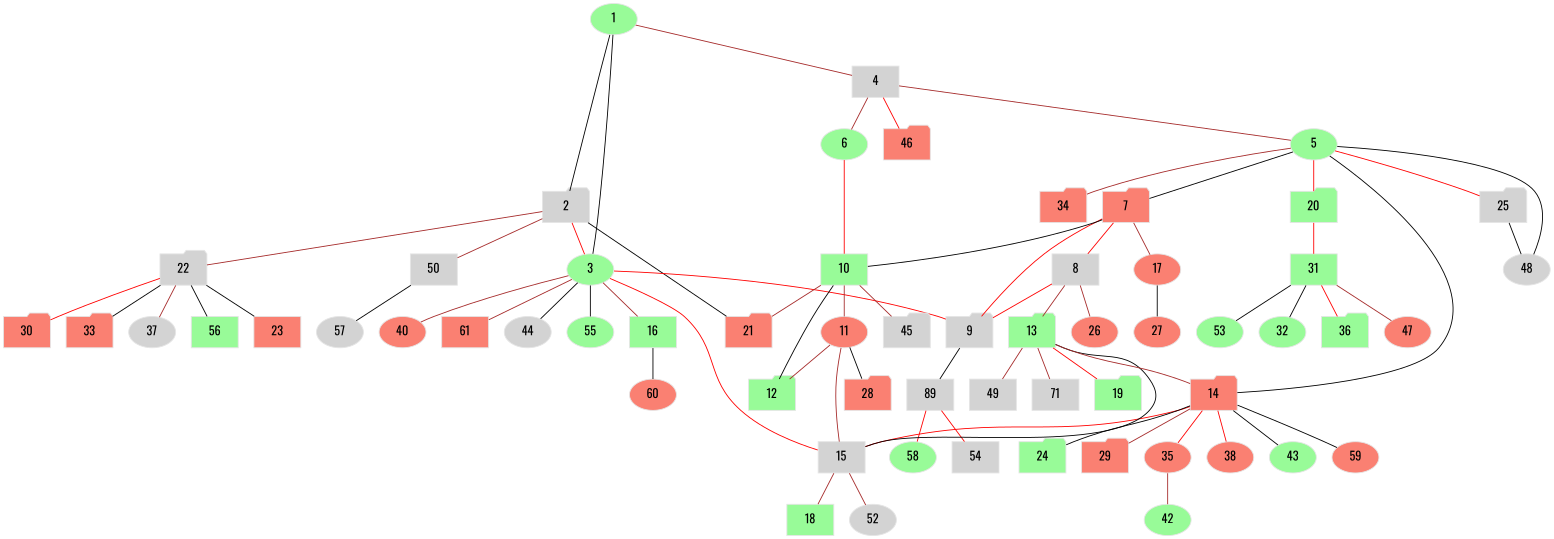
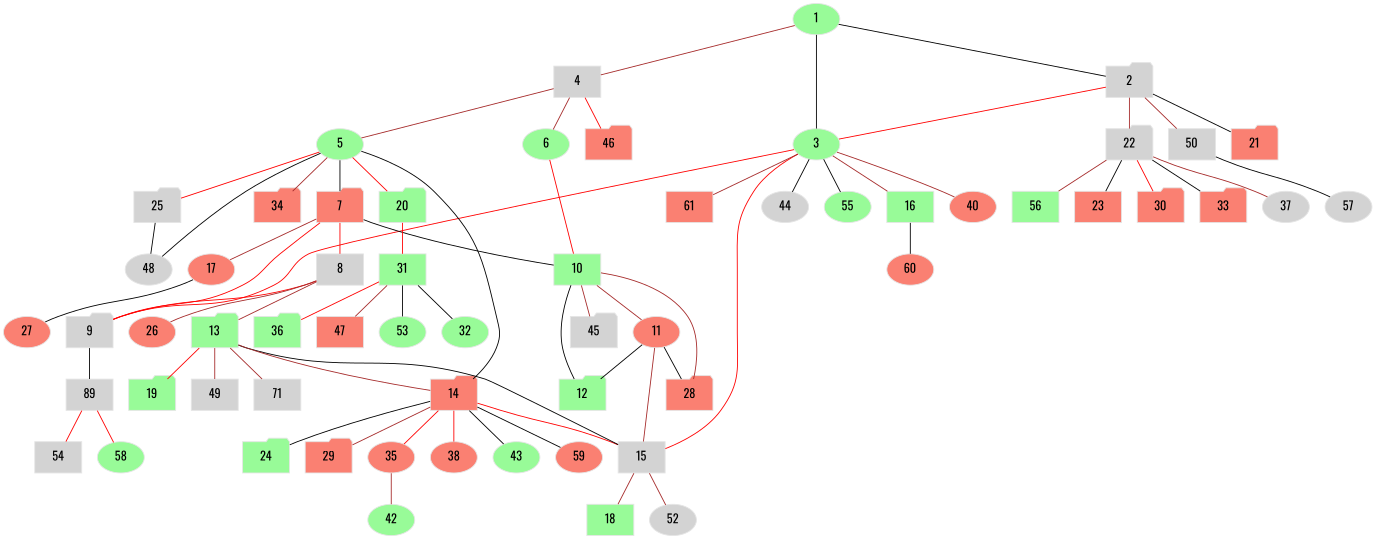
(199, 301) -> (1083, 176)
(796, 301) -> (676, 304)
(1408, 332) -> (340, 332)
(810, 362) -> (621, 362)
